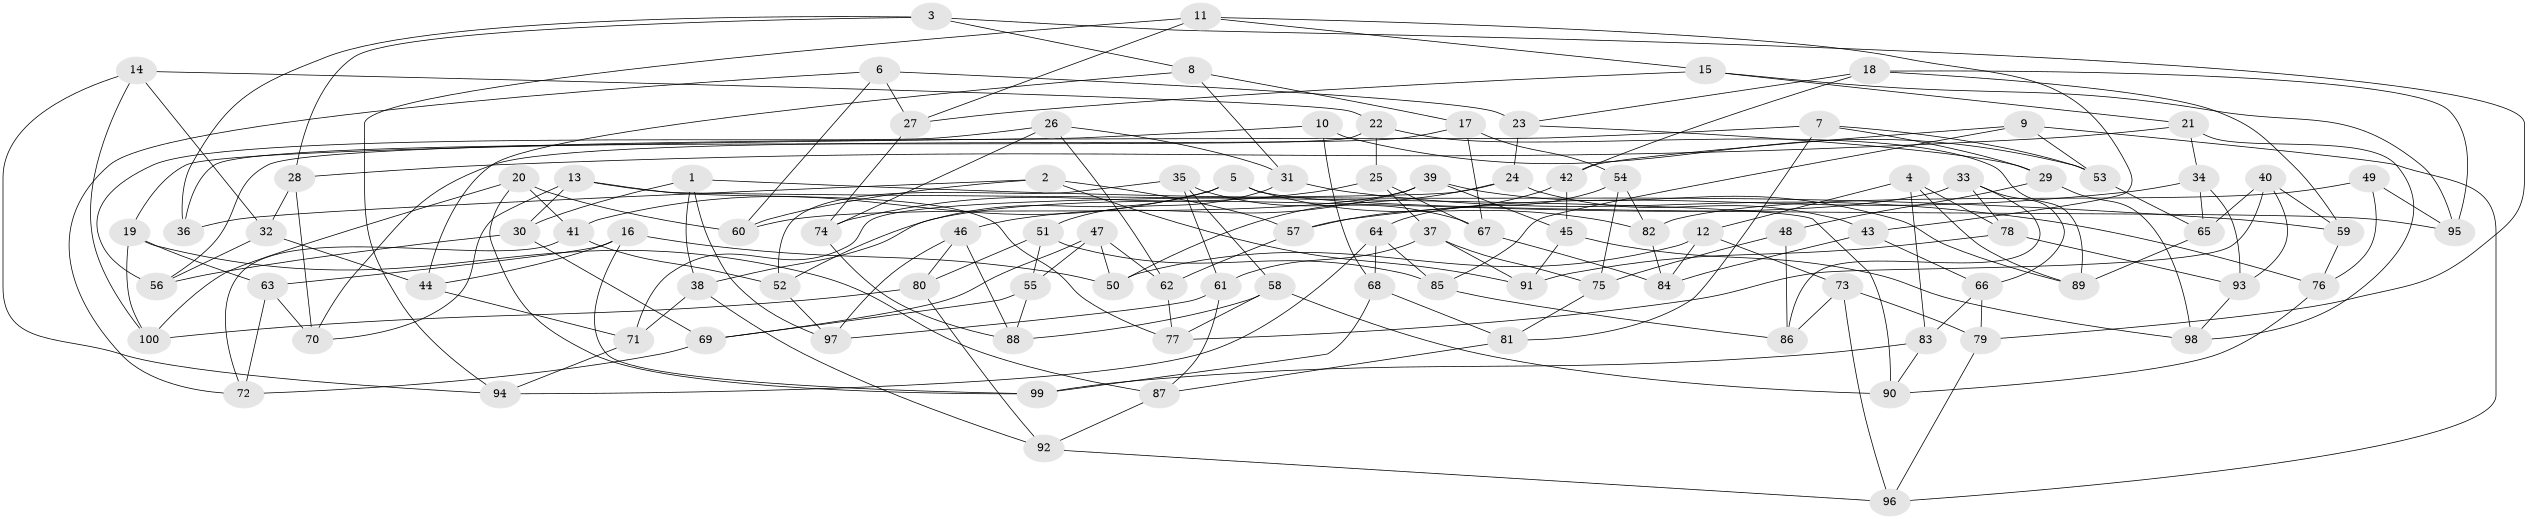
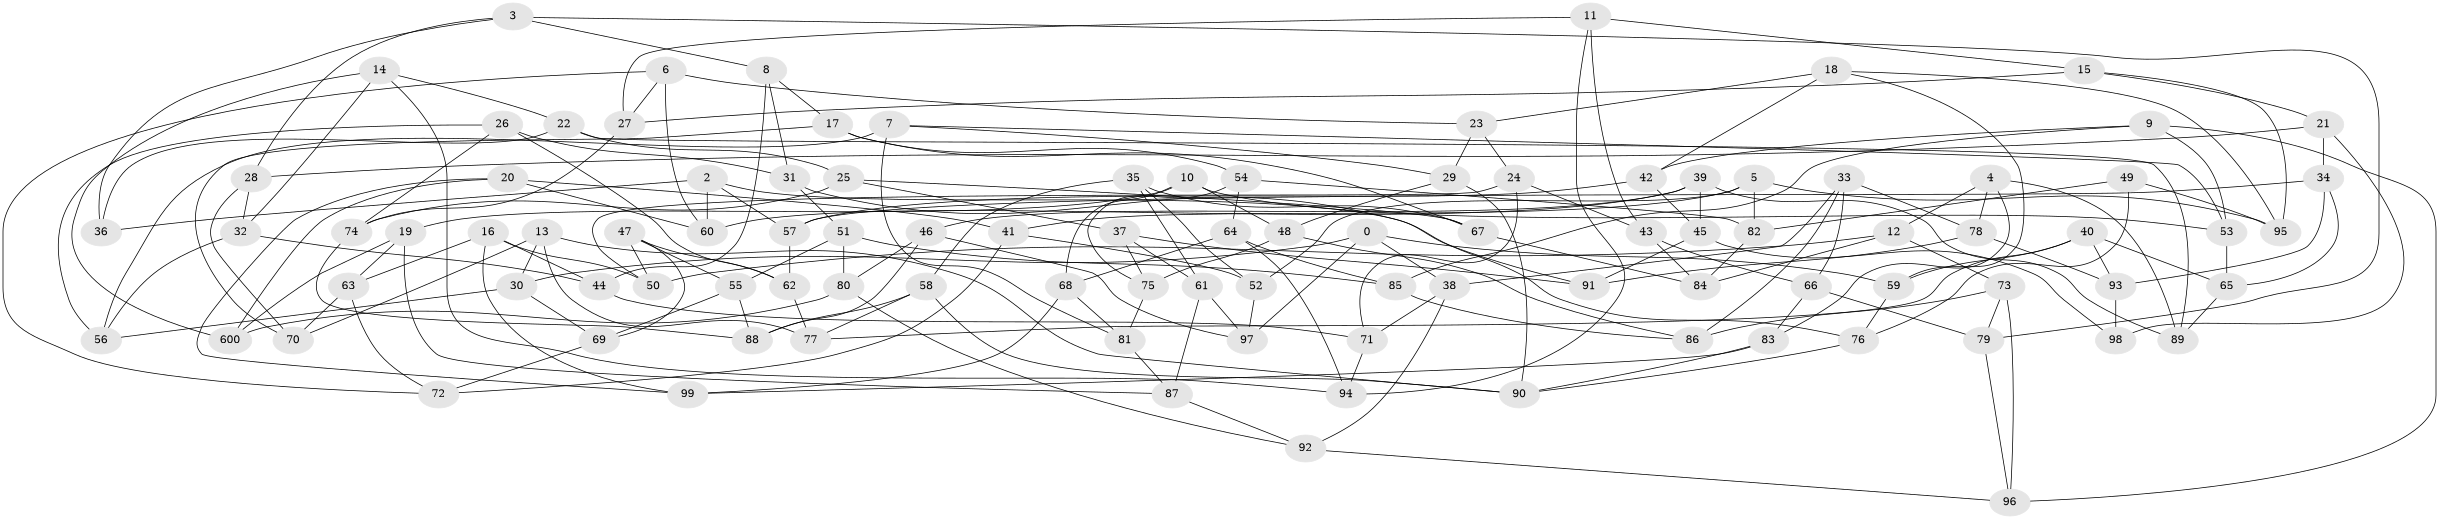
(692, 178) -> (1367, 232)
none -> (1236, 205)
(2154, 230) -> (1521, 262)
(149, 340) -> (230, 340)
